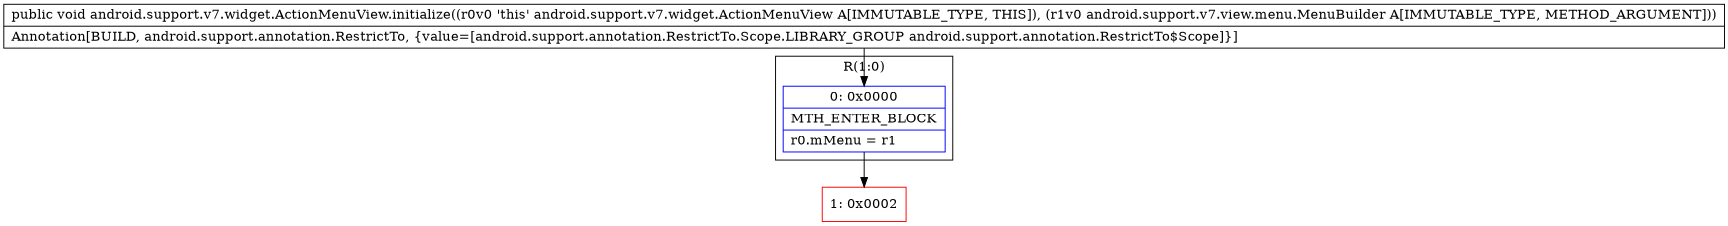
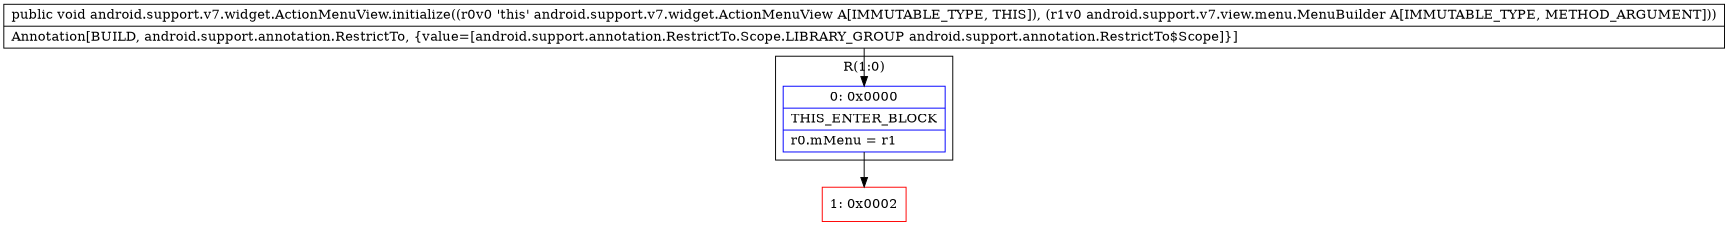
(864, 119) -> (864, 119)
